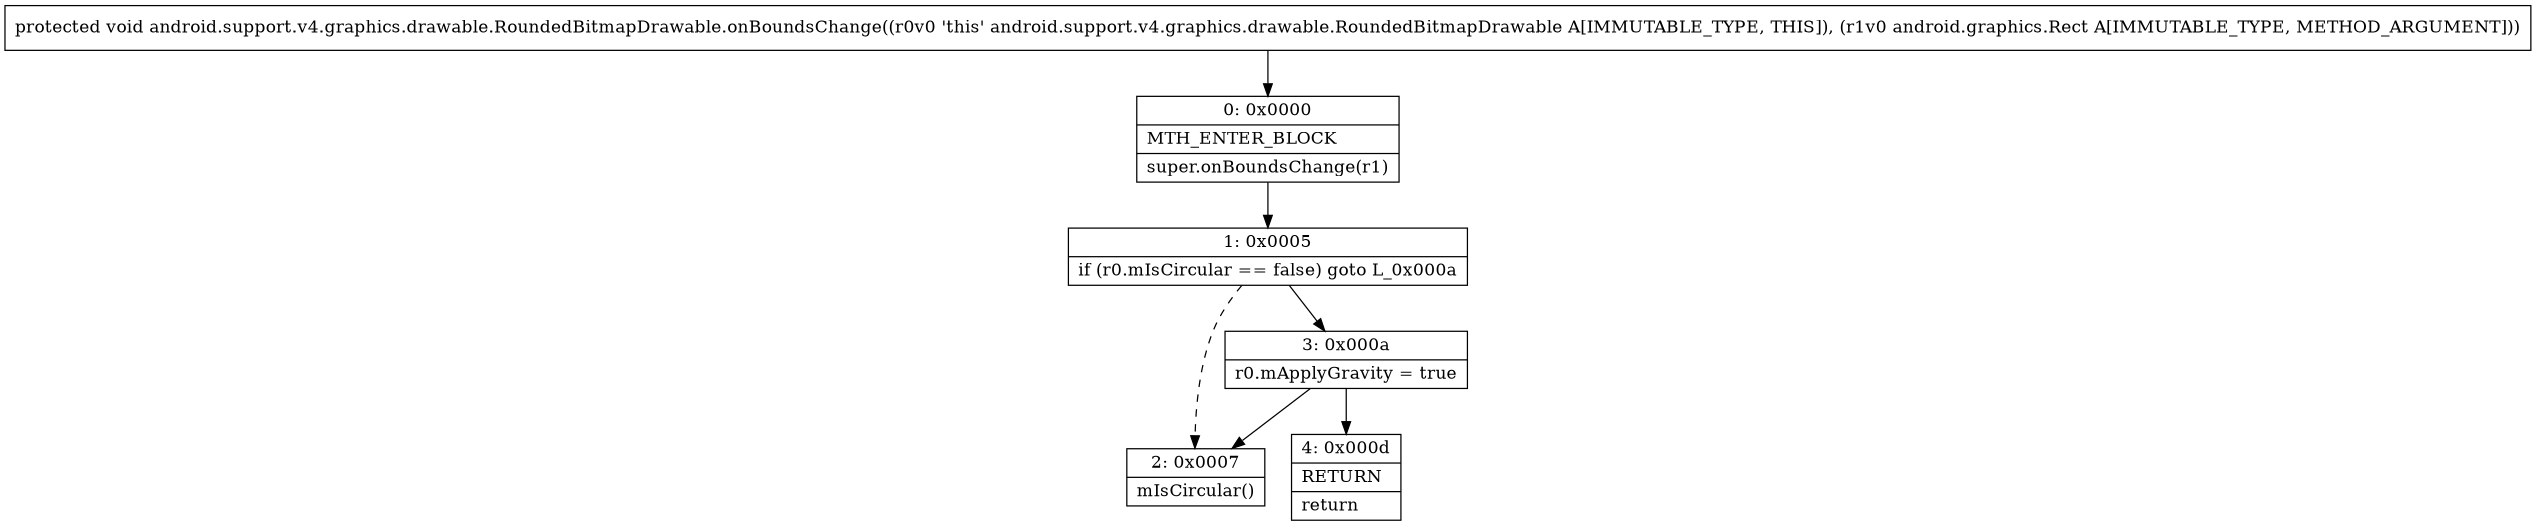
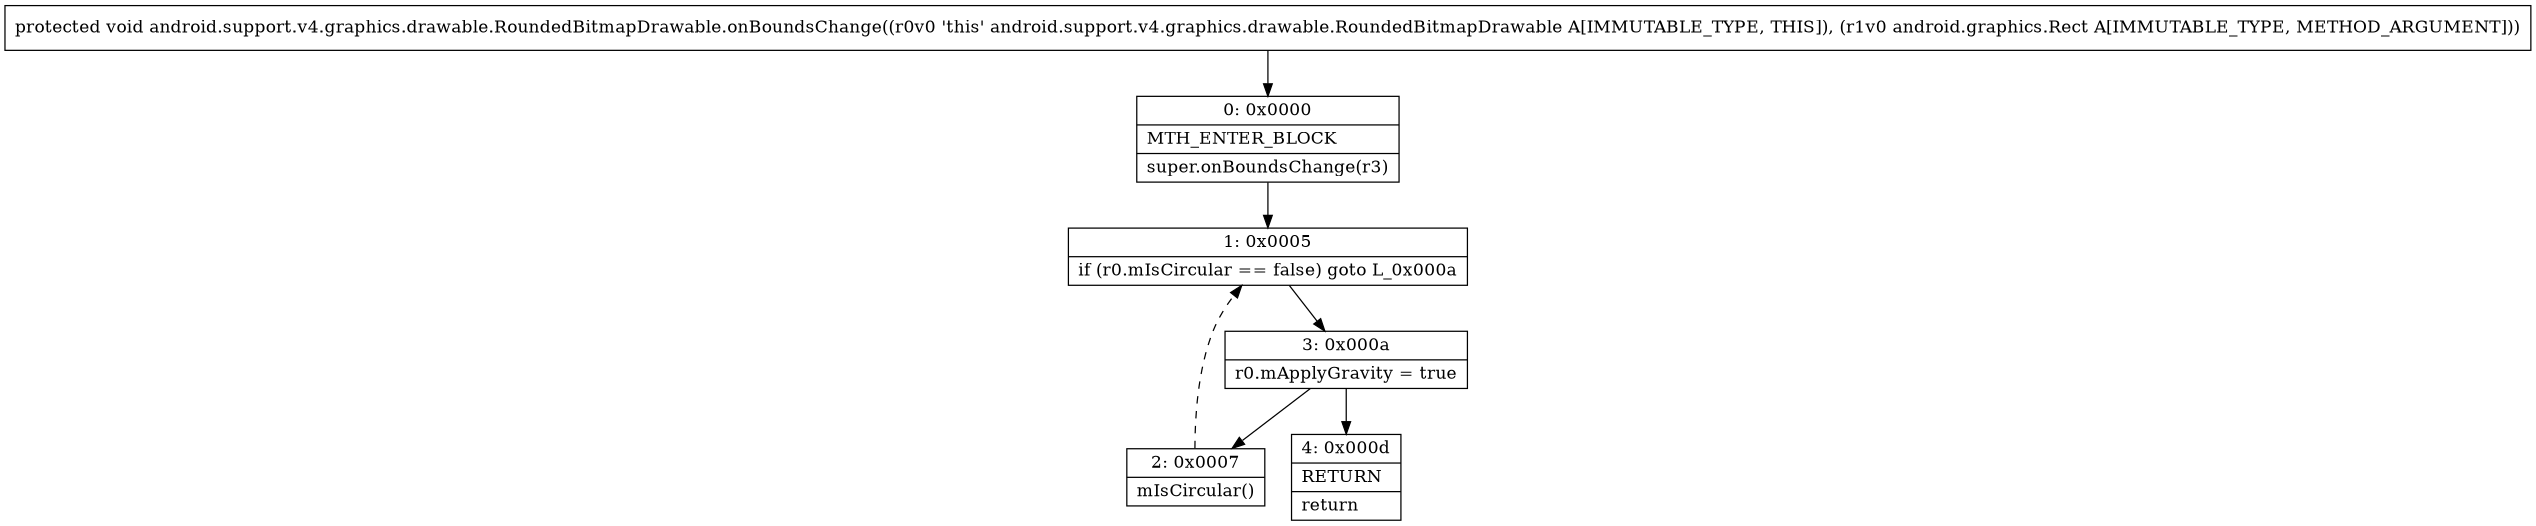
(1268, 167) -> (1268, 167)
(1205, 356) -> (1202, 368)
